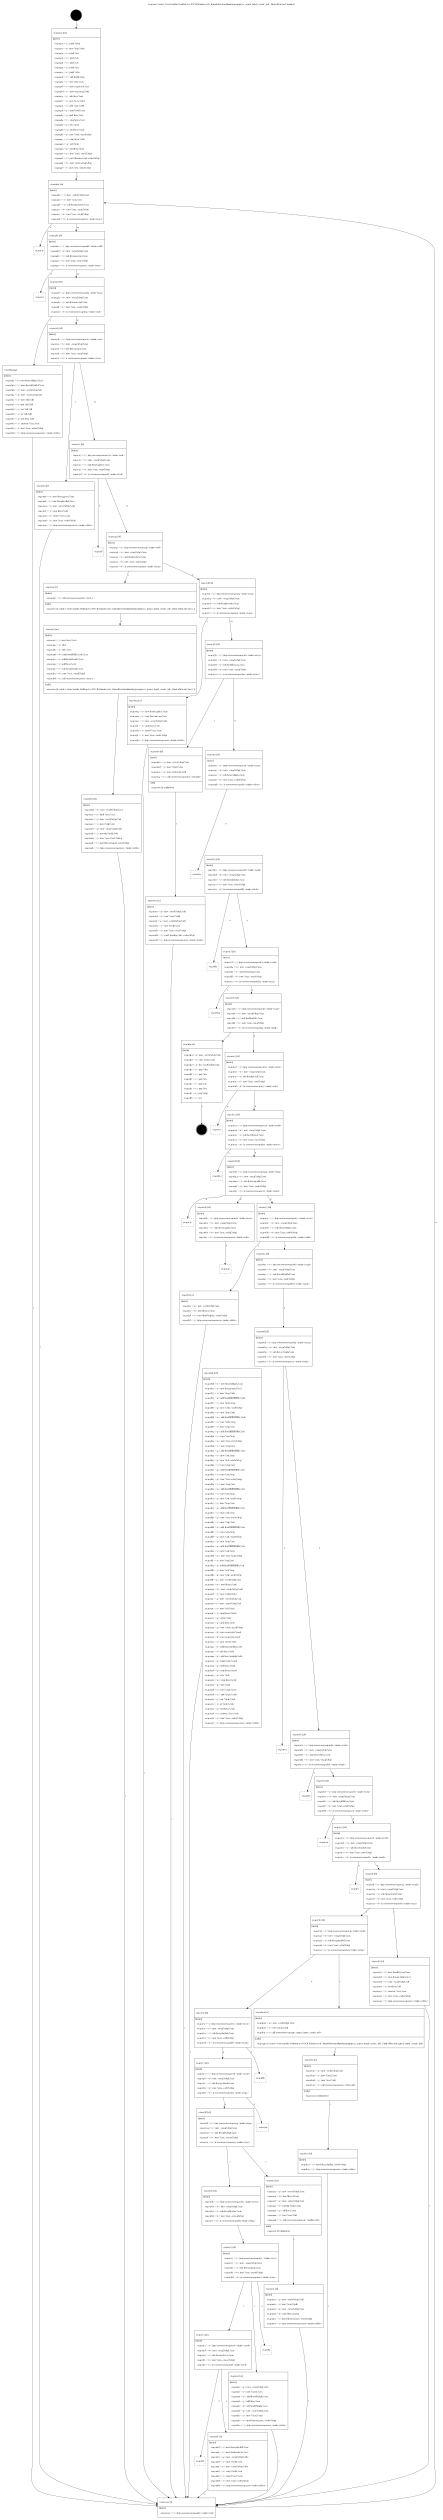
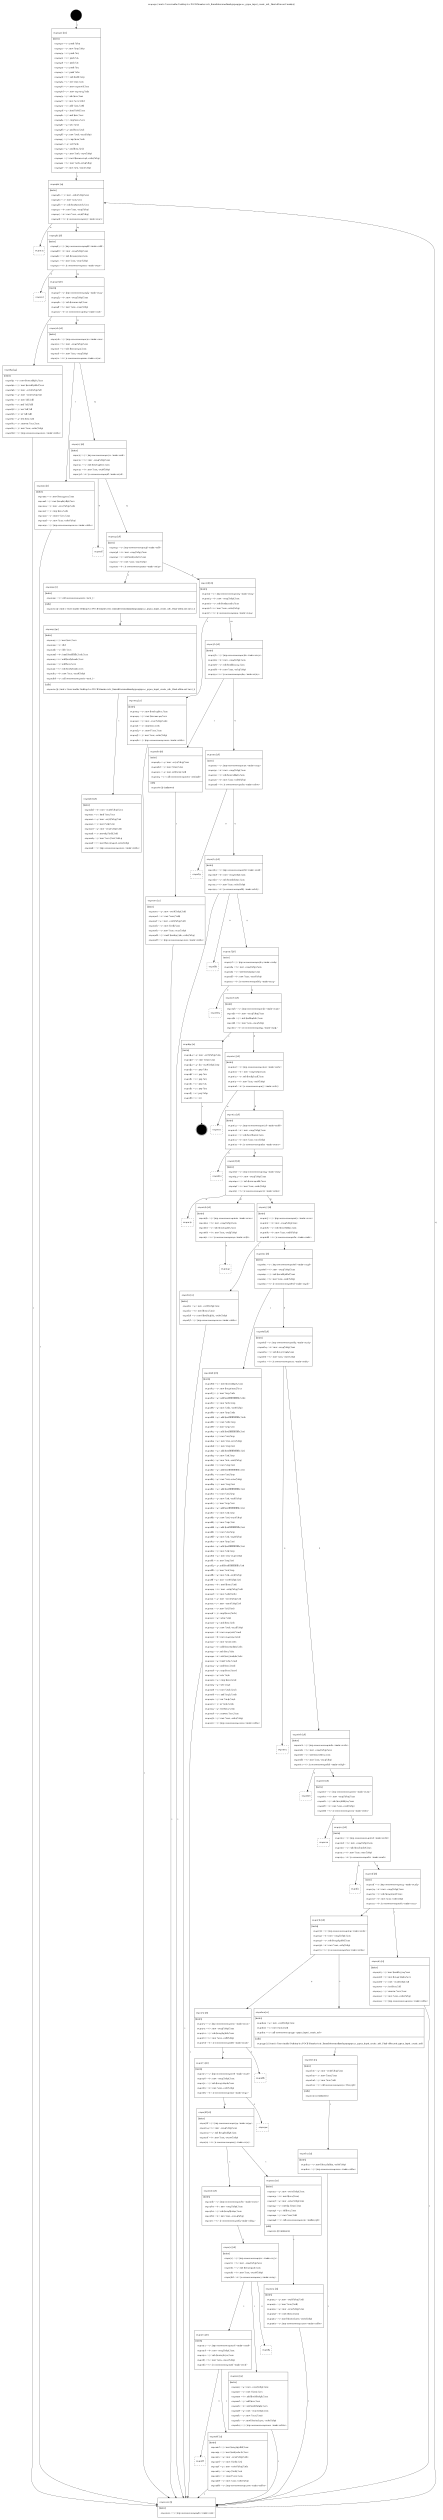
none -> (234, 821)
none -> (254, 1326)
(125, 1685) -> (177, 1693)
